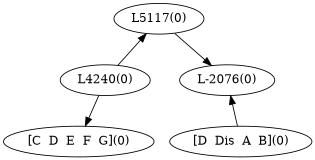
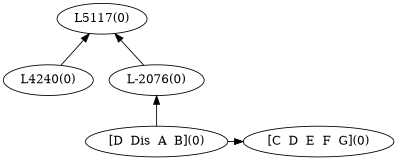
(190, 47) -> (132, 53)
(94, 107) -> (231, 142)
